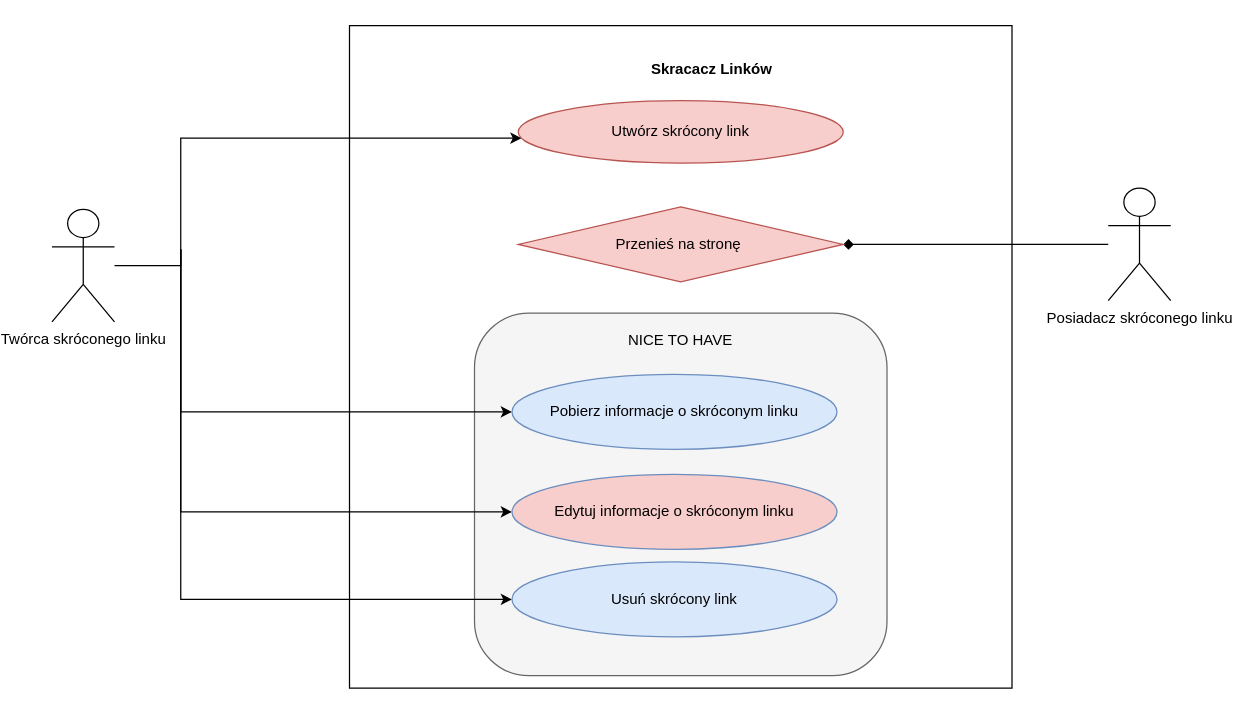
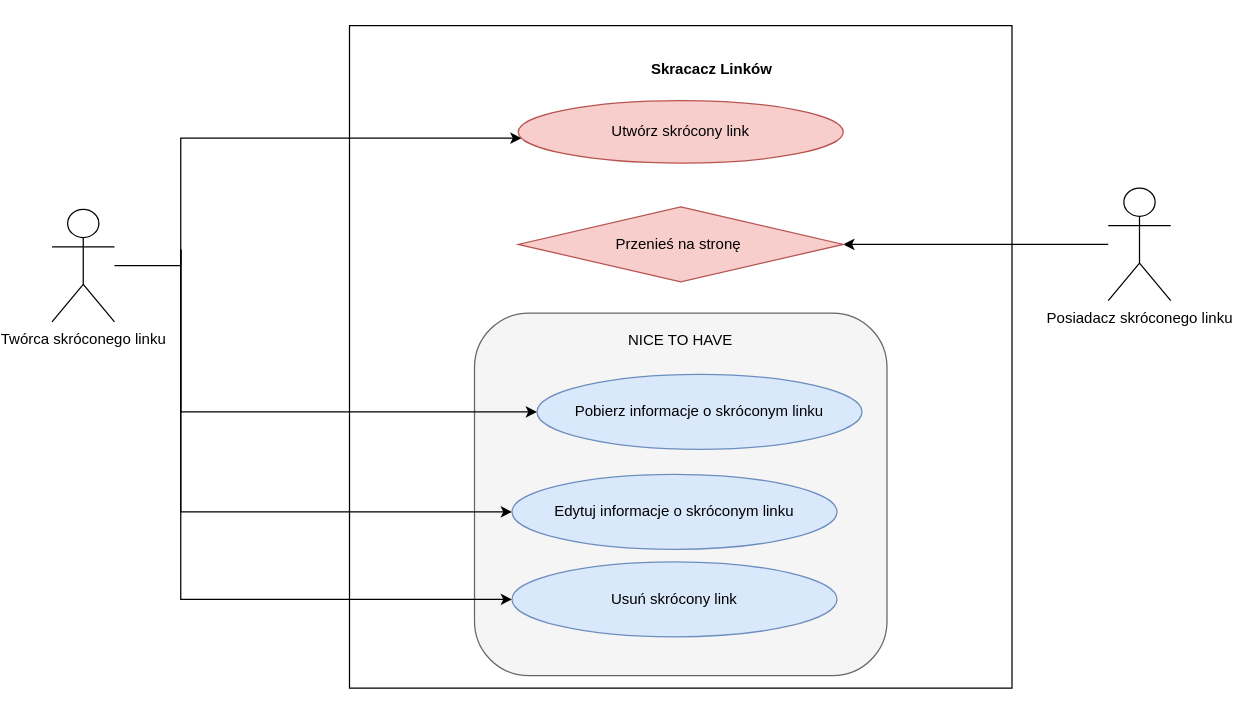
(854, 244) -> (853, 244)
(674, 412) -> (699, 412)
(674, 512) -> (674, 512)
